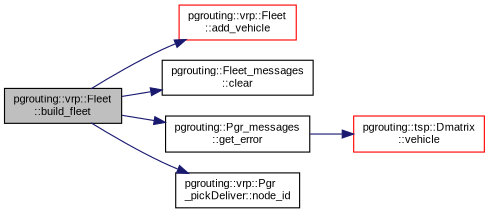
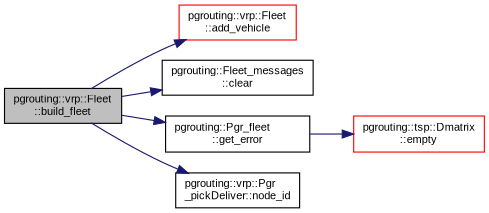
(238, 134) -> (238, 134)
(419, 134) -> (419, 134)
